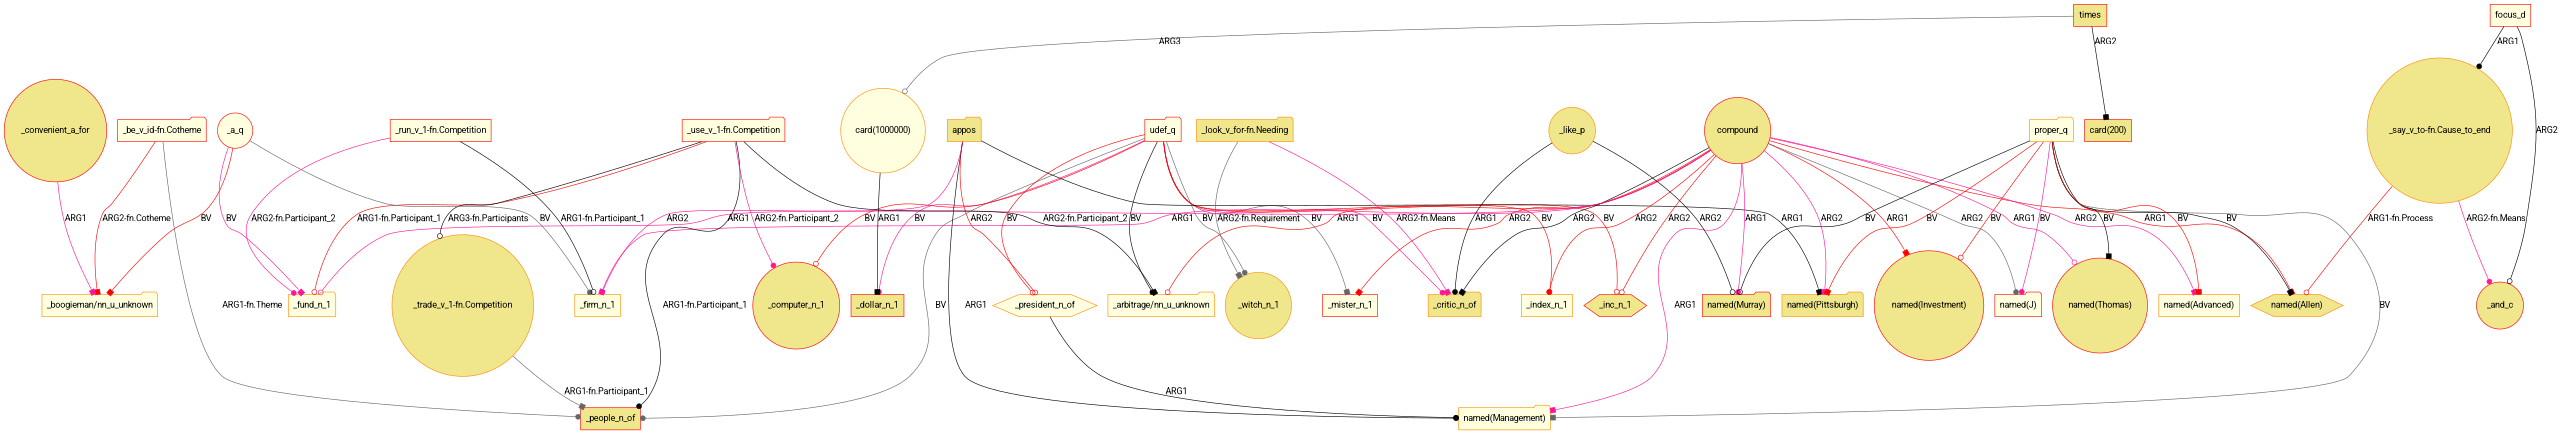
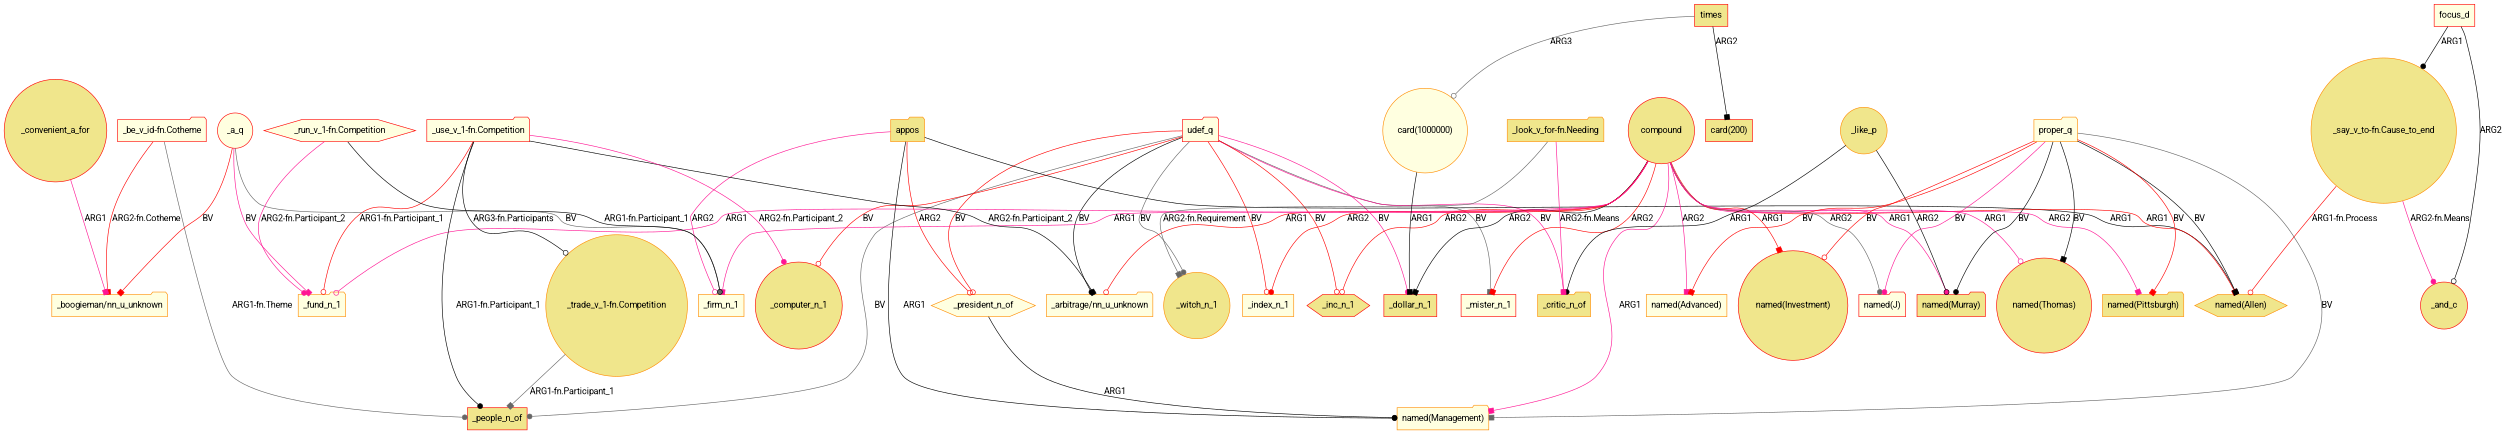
(441, 131) -> (340, 131)
(1326, 205) -> (1624, 207)
(1882, 207) -> (2013, 222)
(1573, 214) -> (1506, 216)
